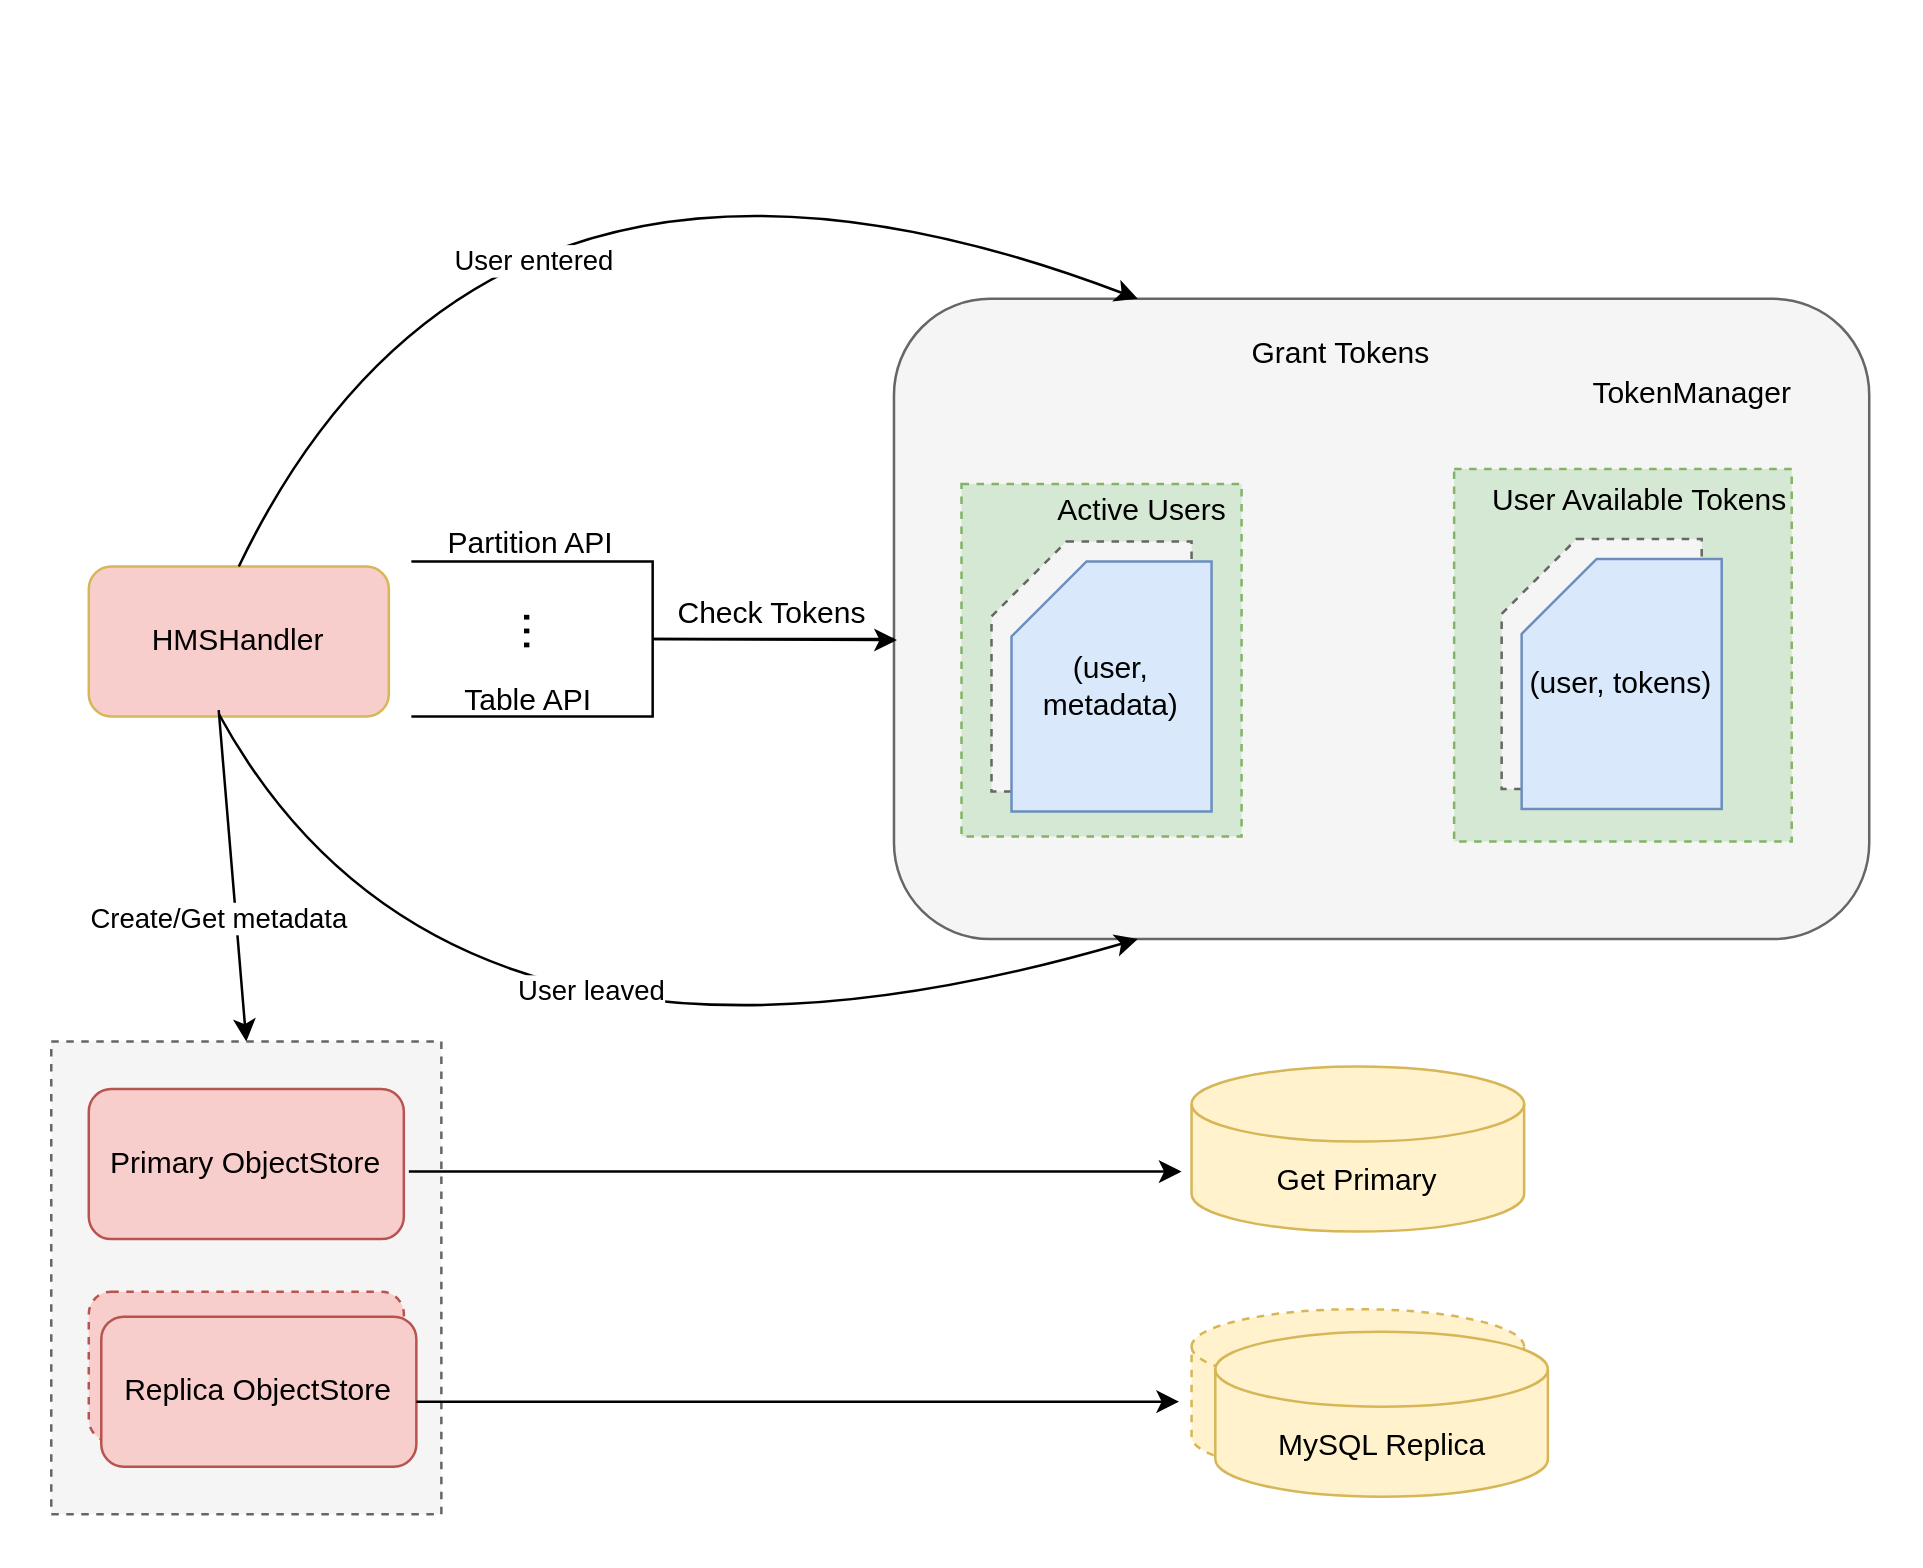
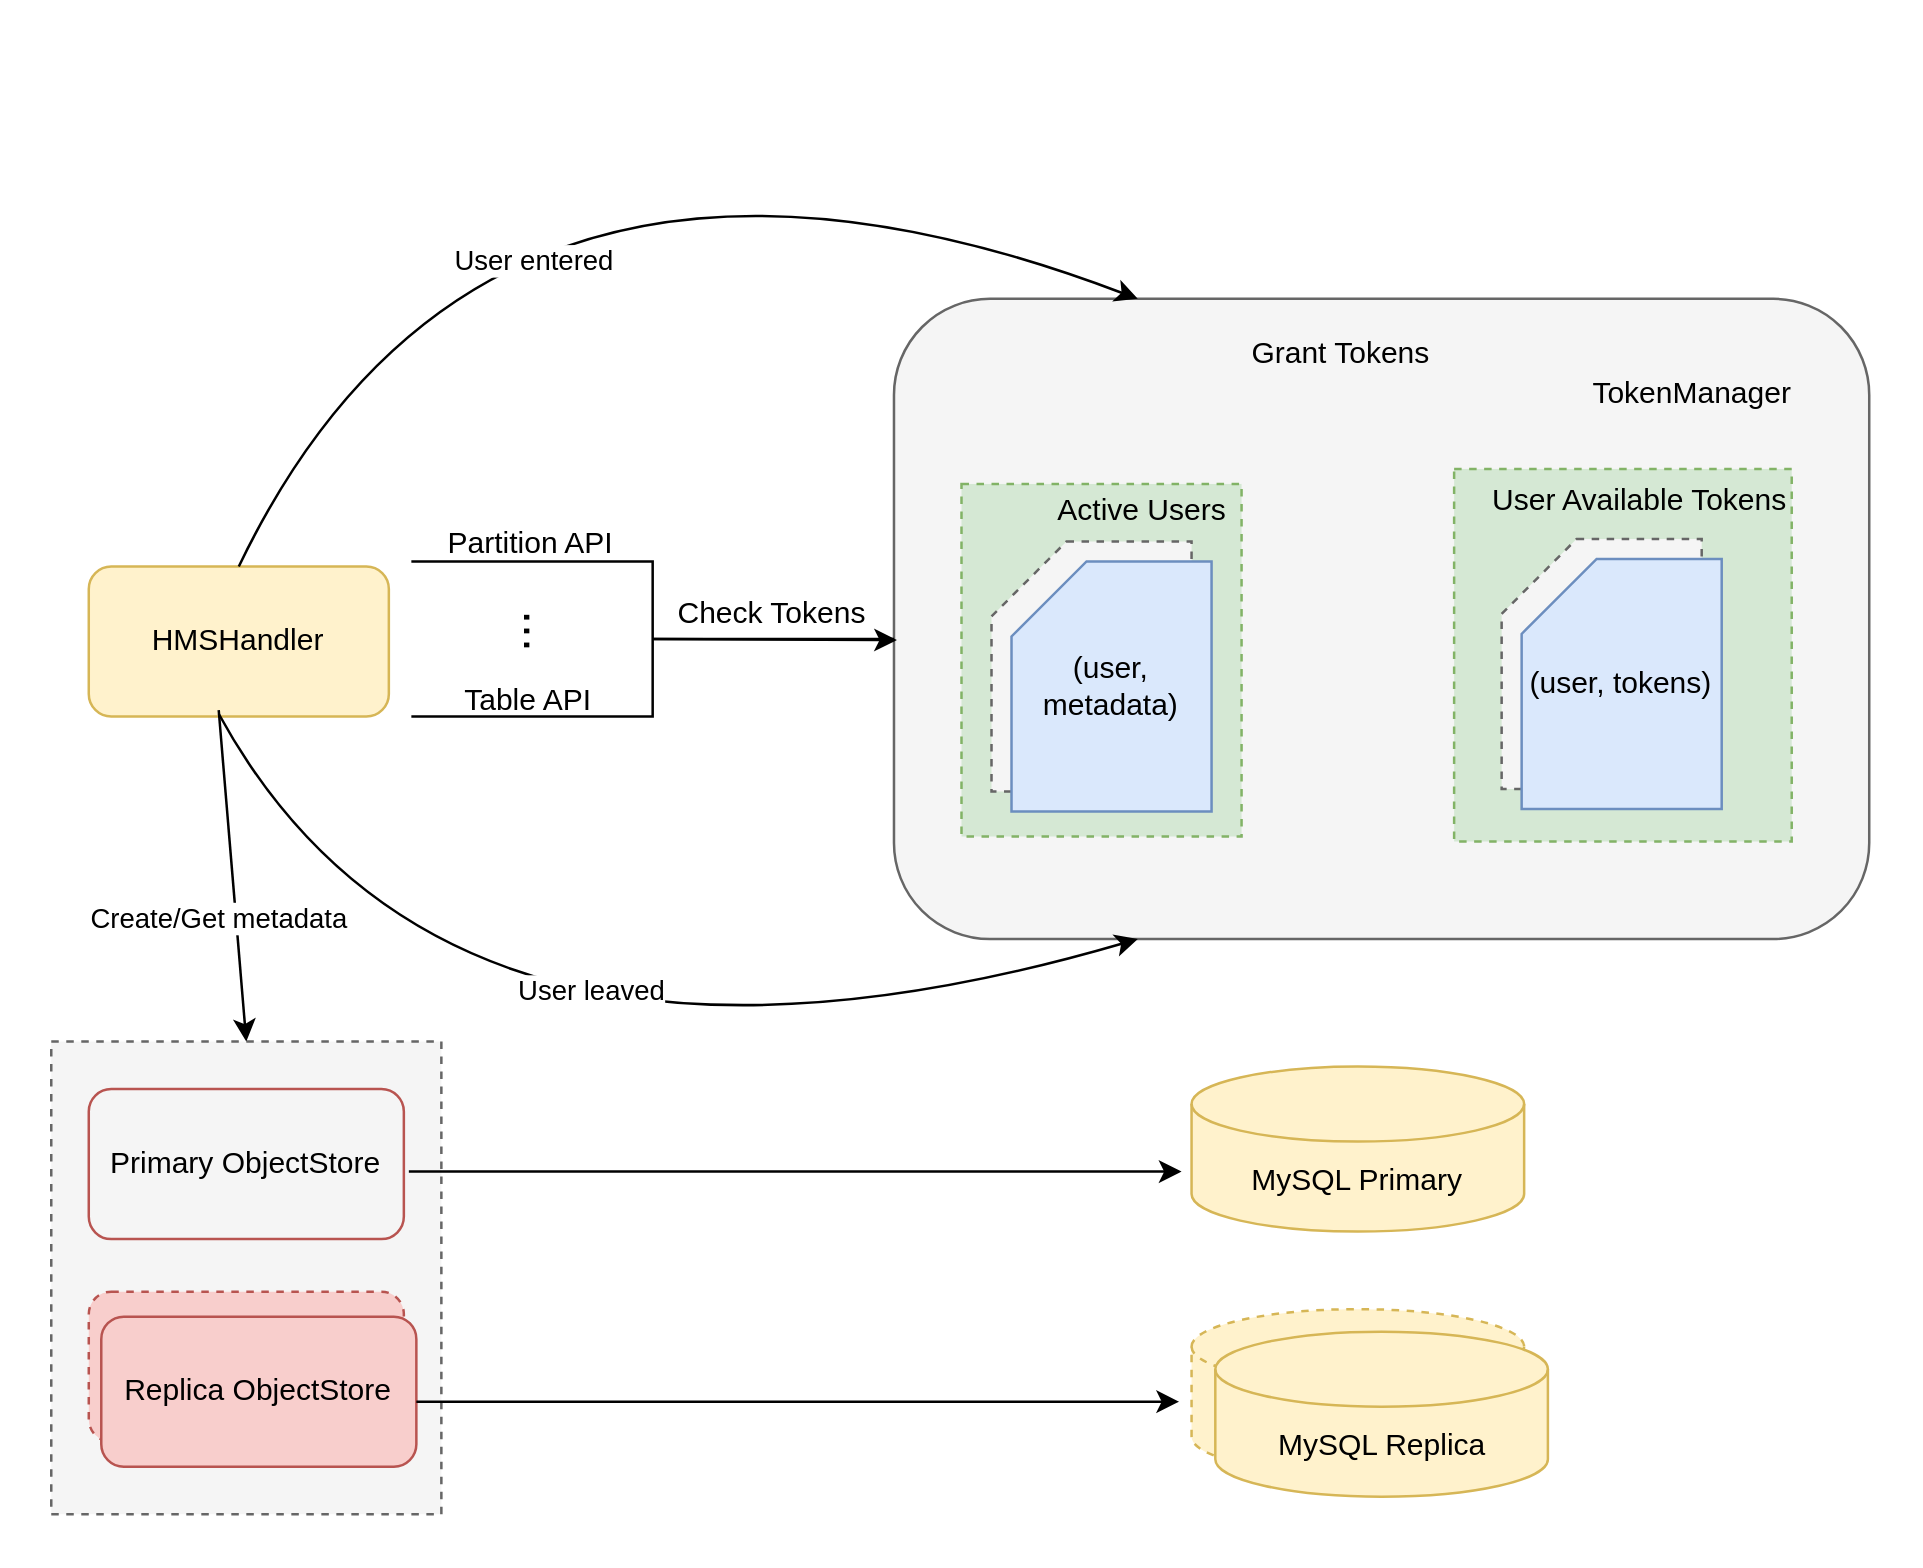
(239, 641) -> (239, 641)
(246, 1164) -> (246, 1164)
(1358, 1181) -> (1358, 1181)
